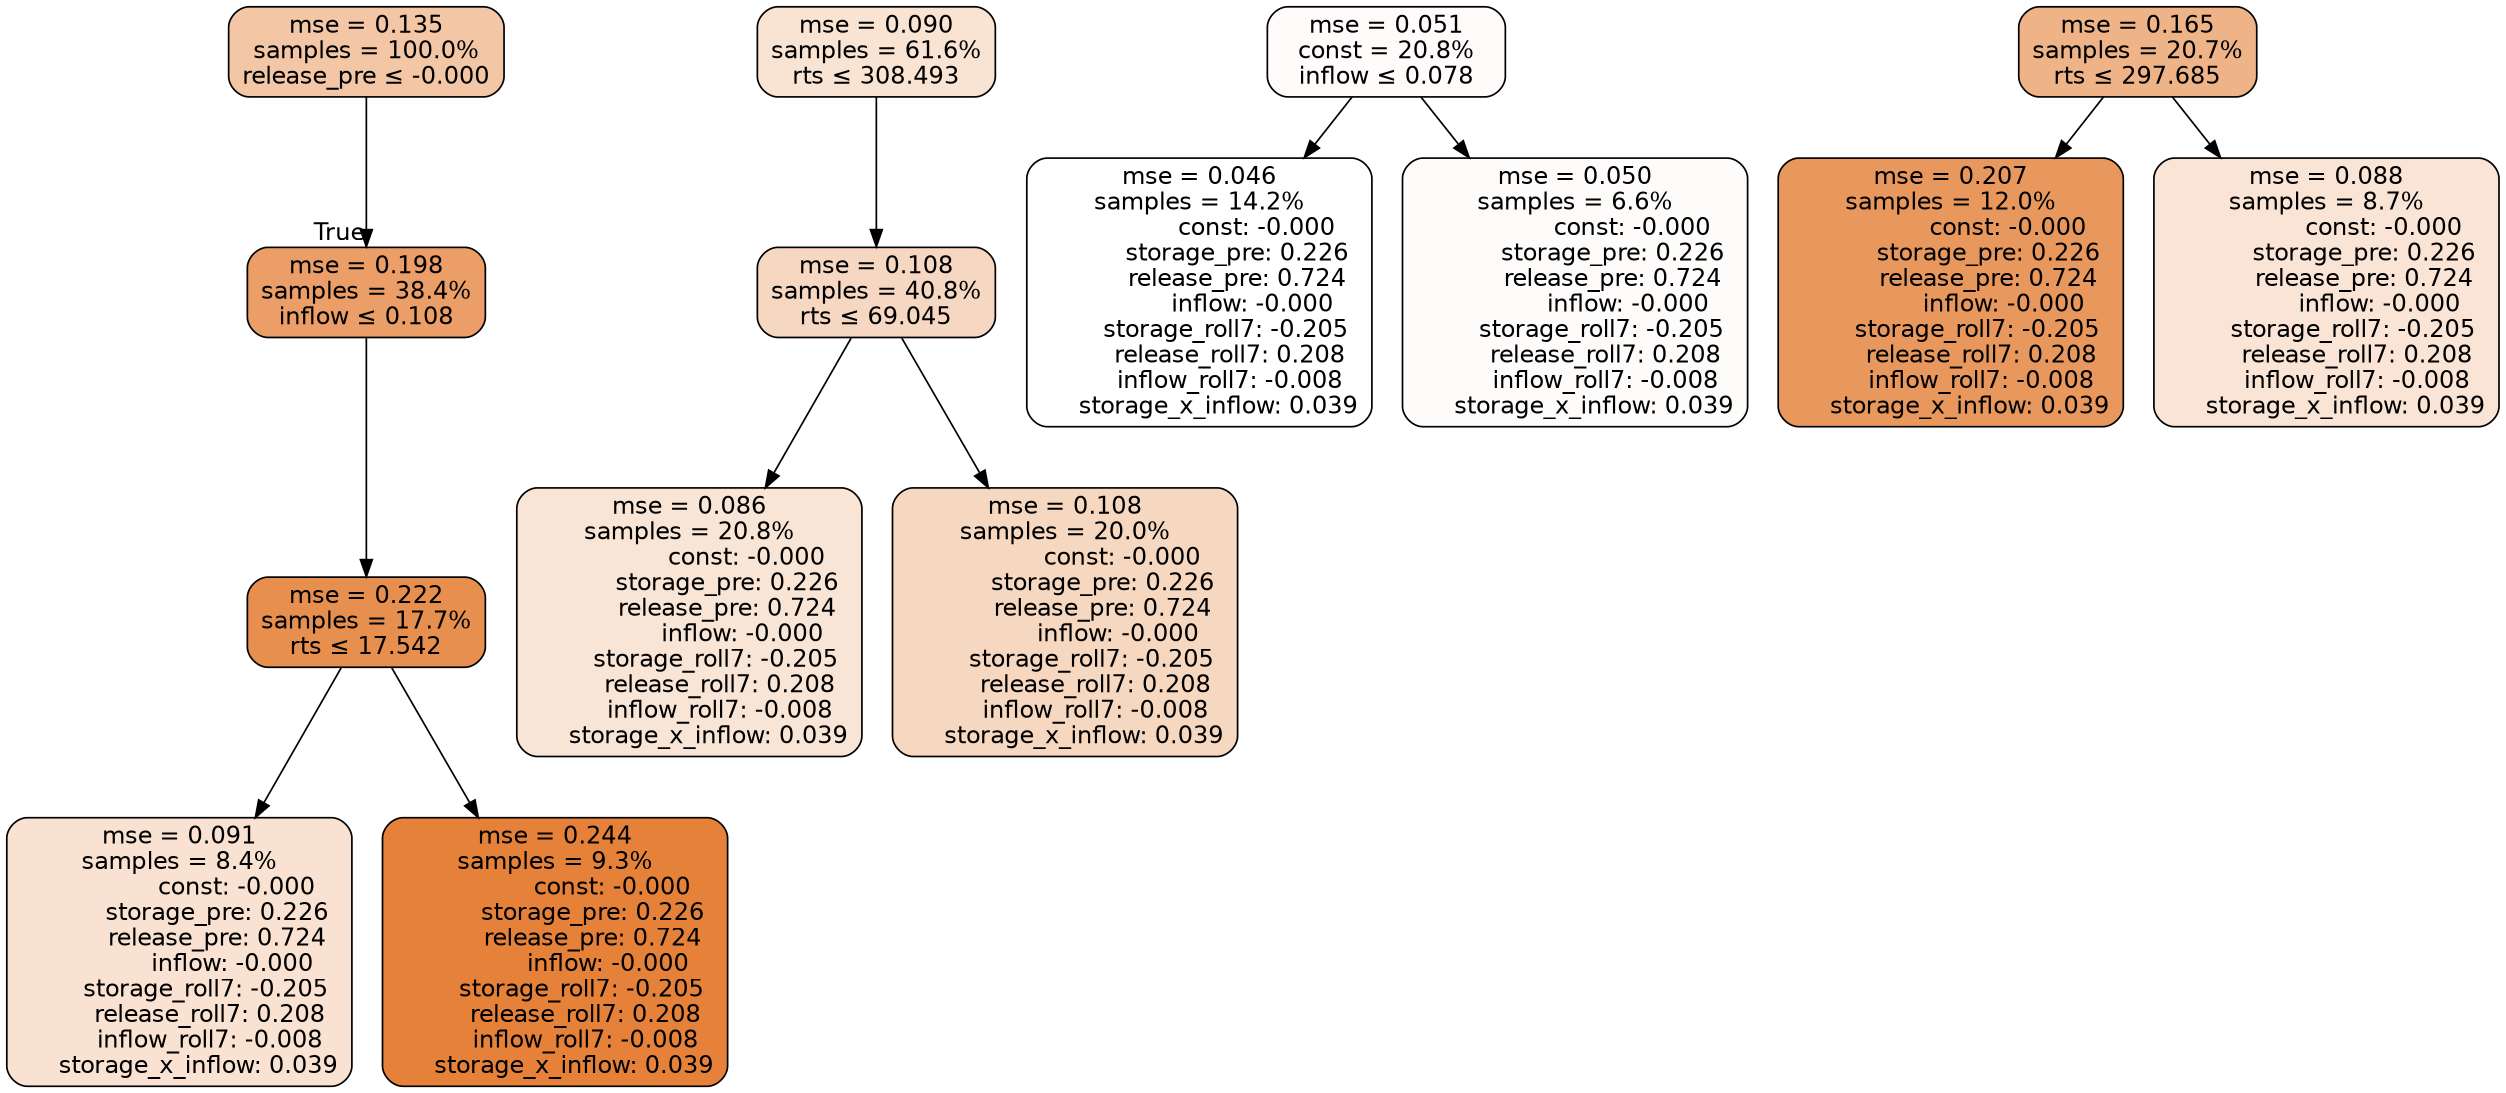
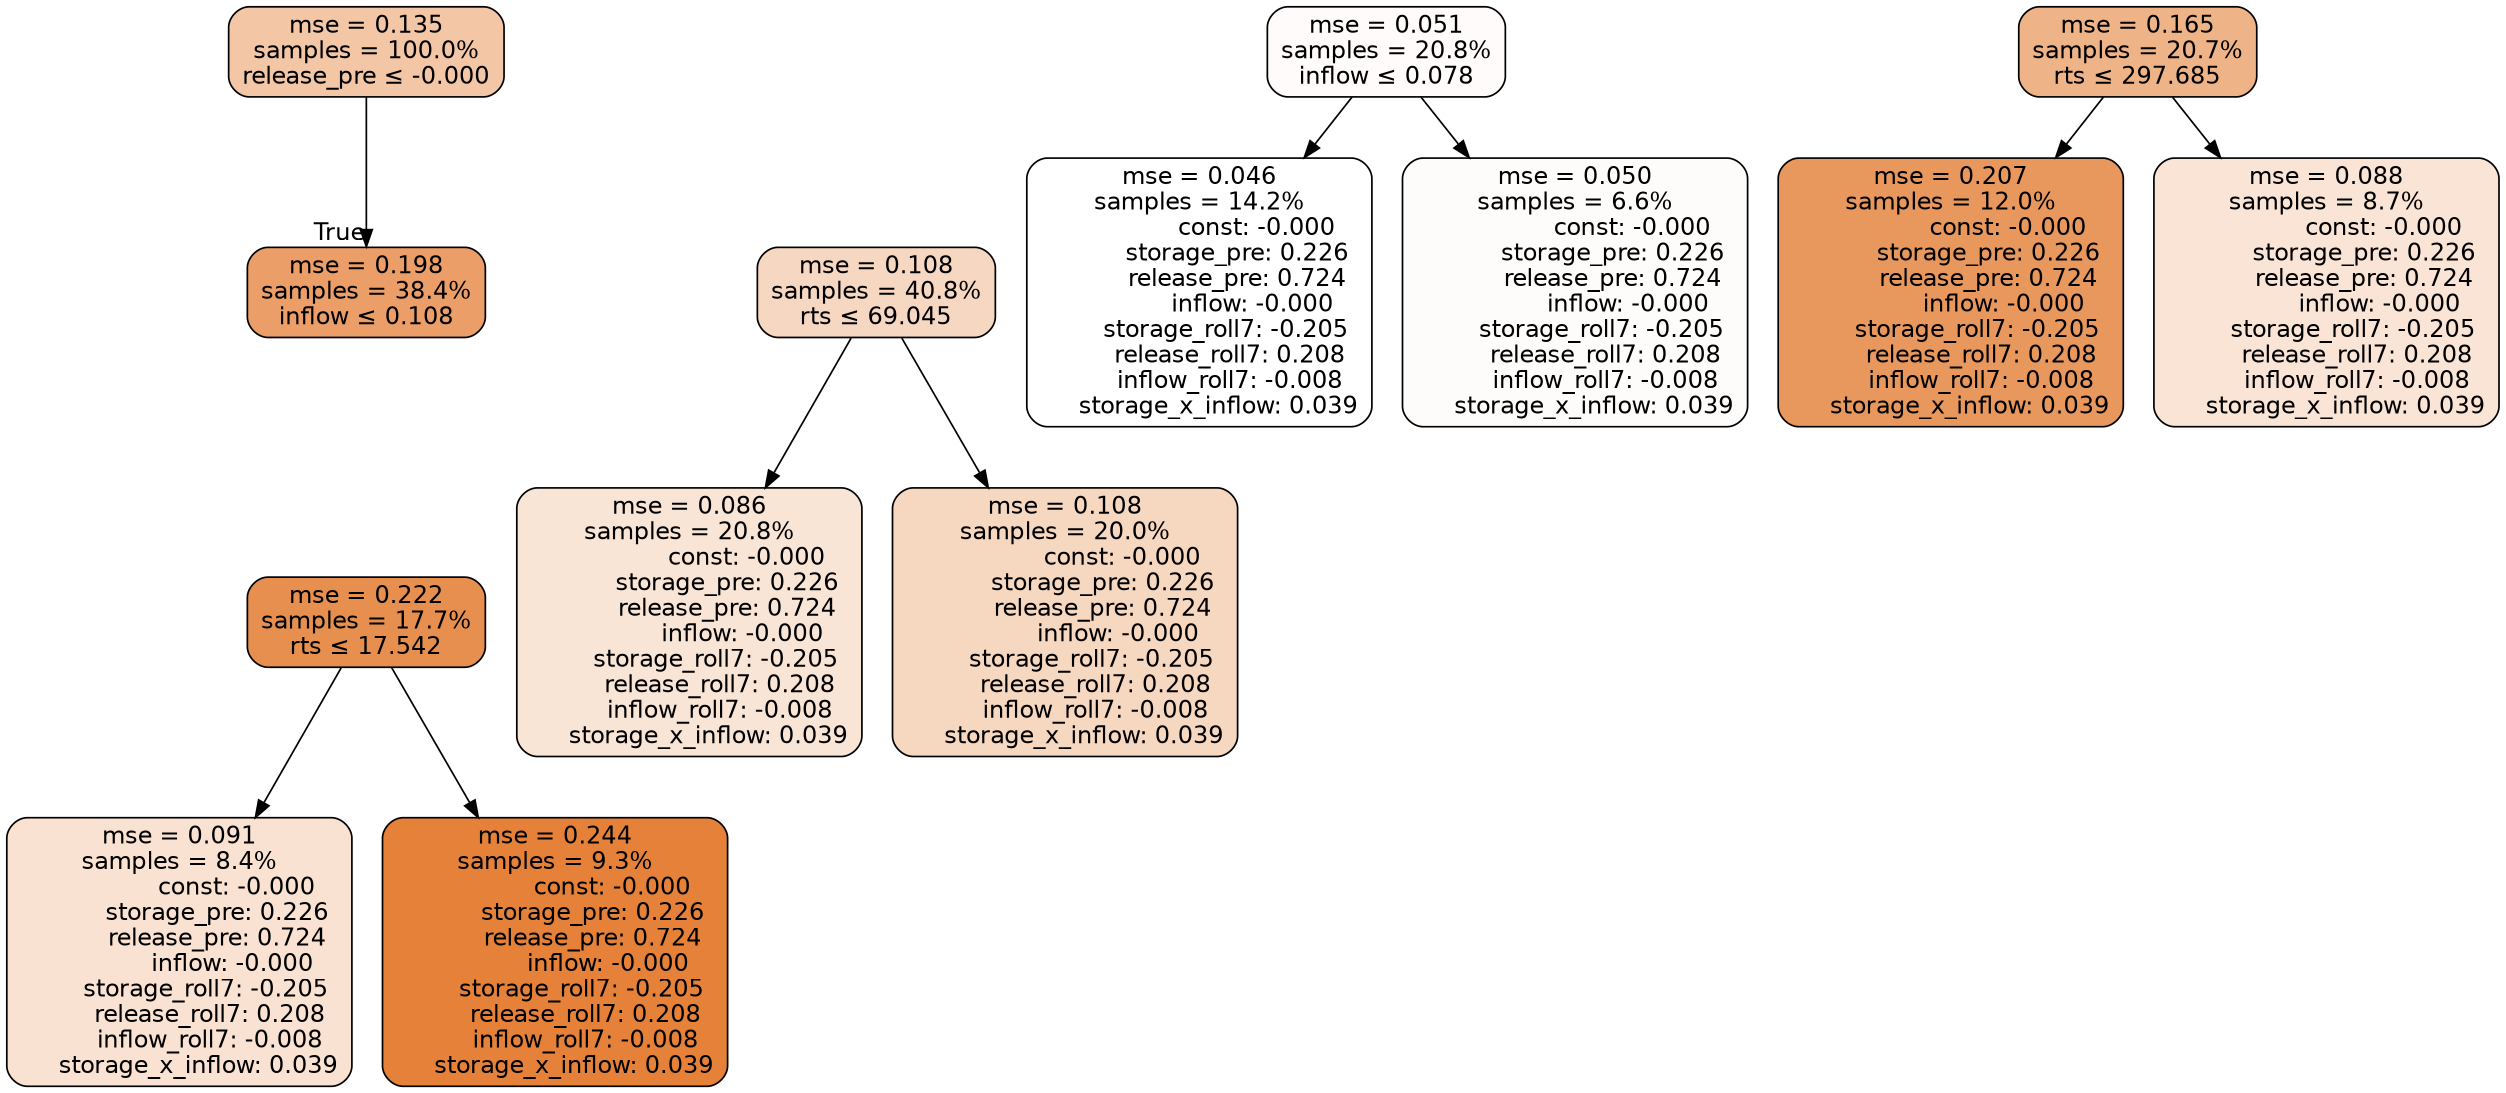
(876, 52) -> none
(1386, 52) -> (1386, 52)
(366, 449) -> none
